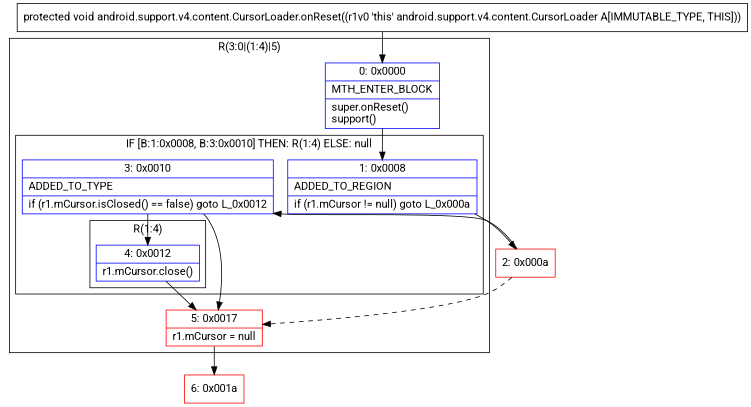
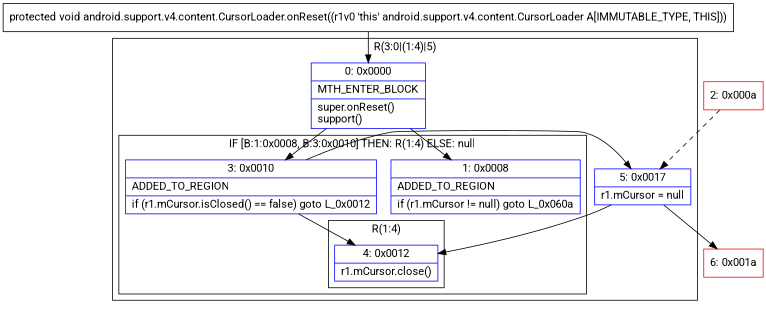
(71, 186) -> (181, 186)
(382, 204) -> (486, 204)
(405, 215) -> (309, 142)
(494, 226) -> none
(178, 293) -> (530, 233)
(214, 328) -> (643, 187)
